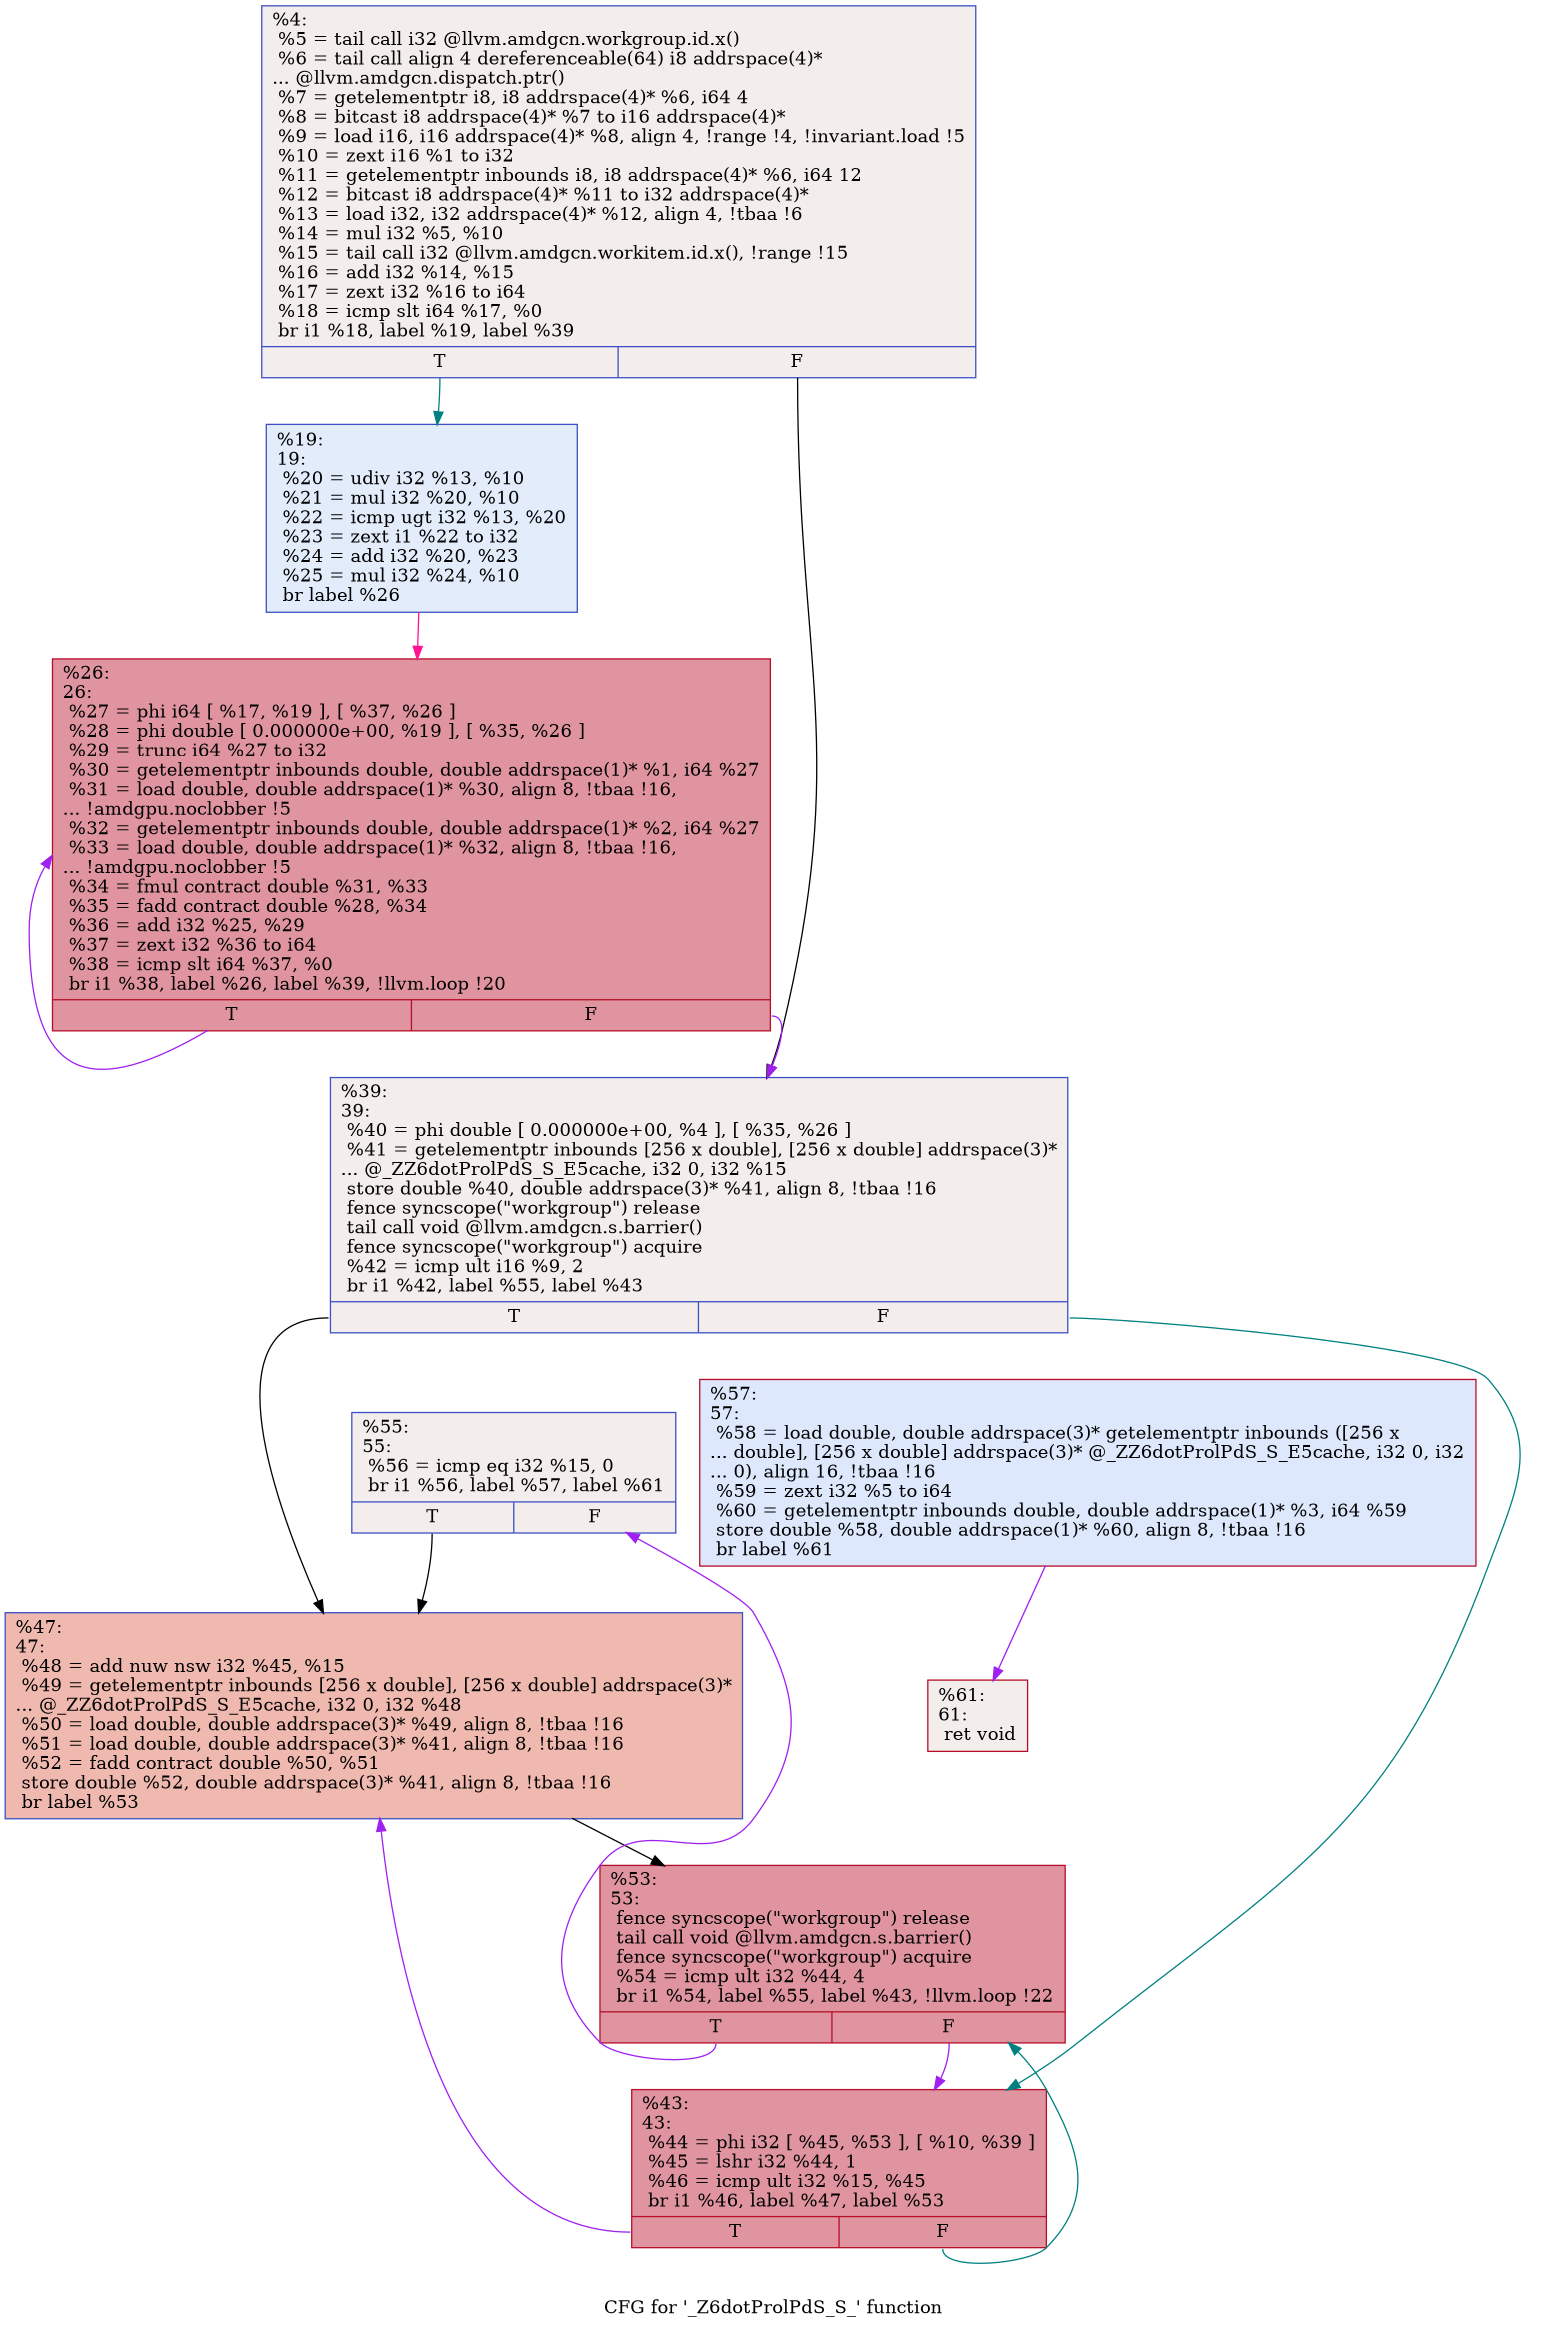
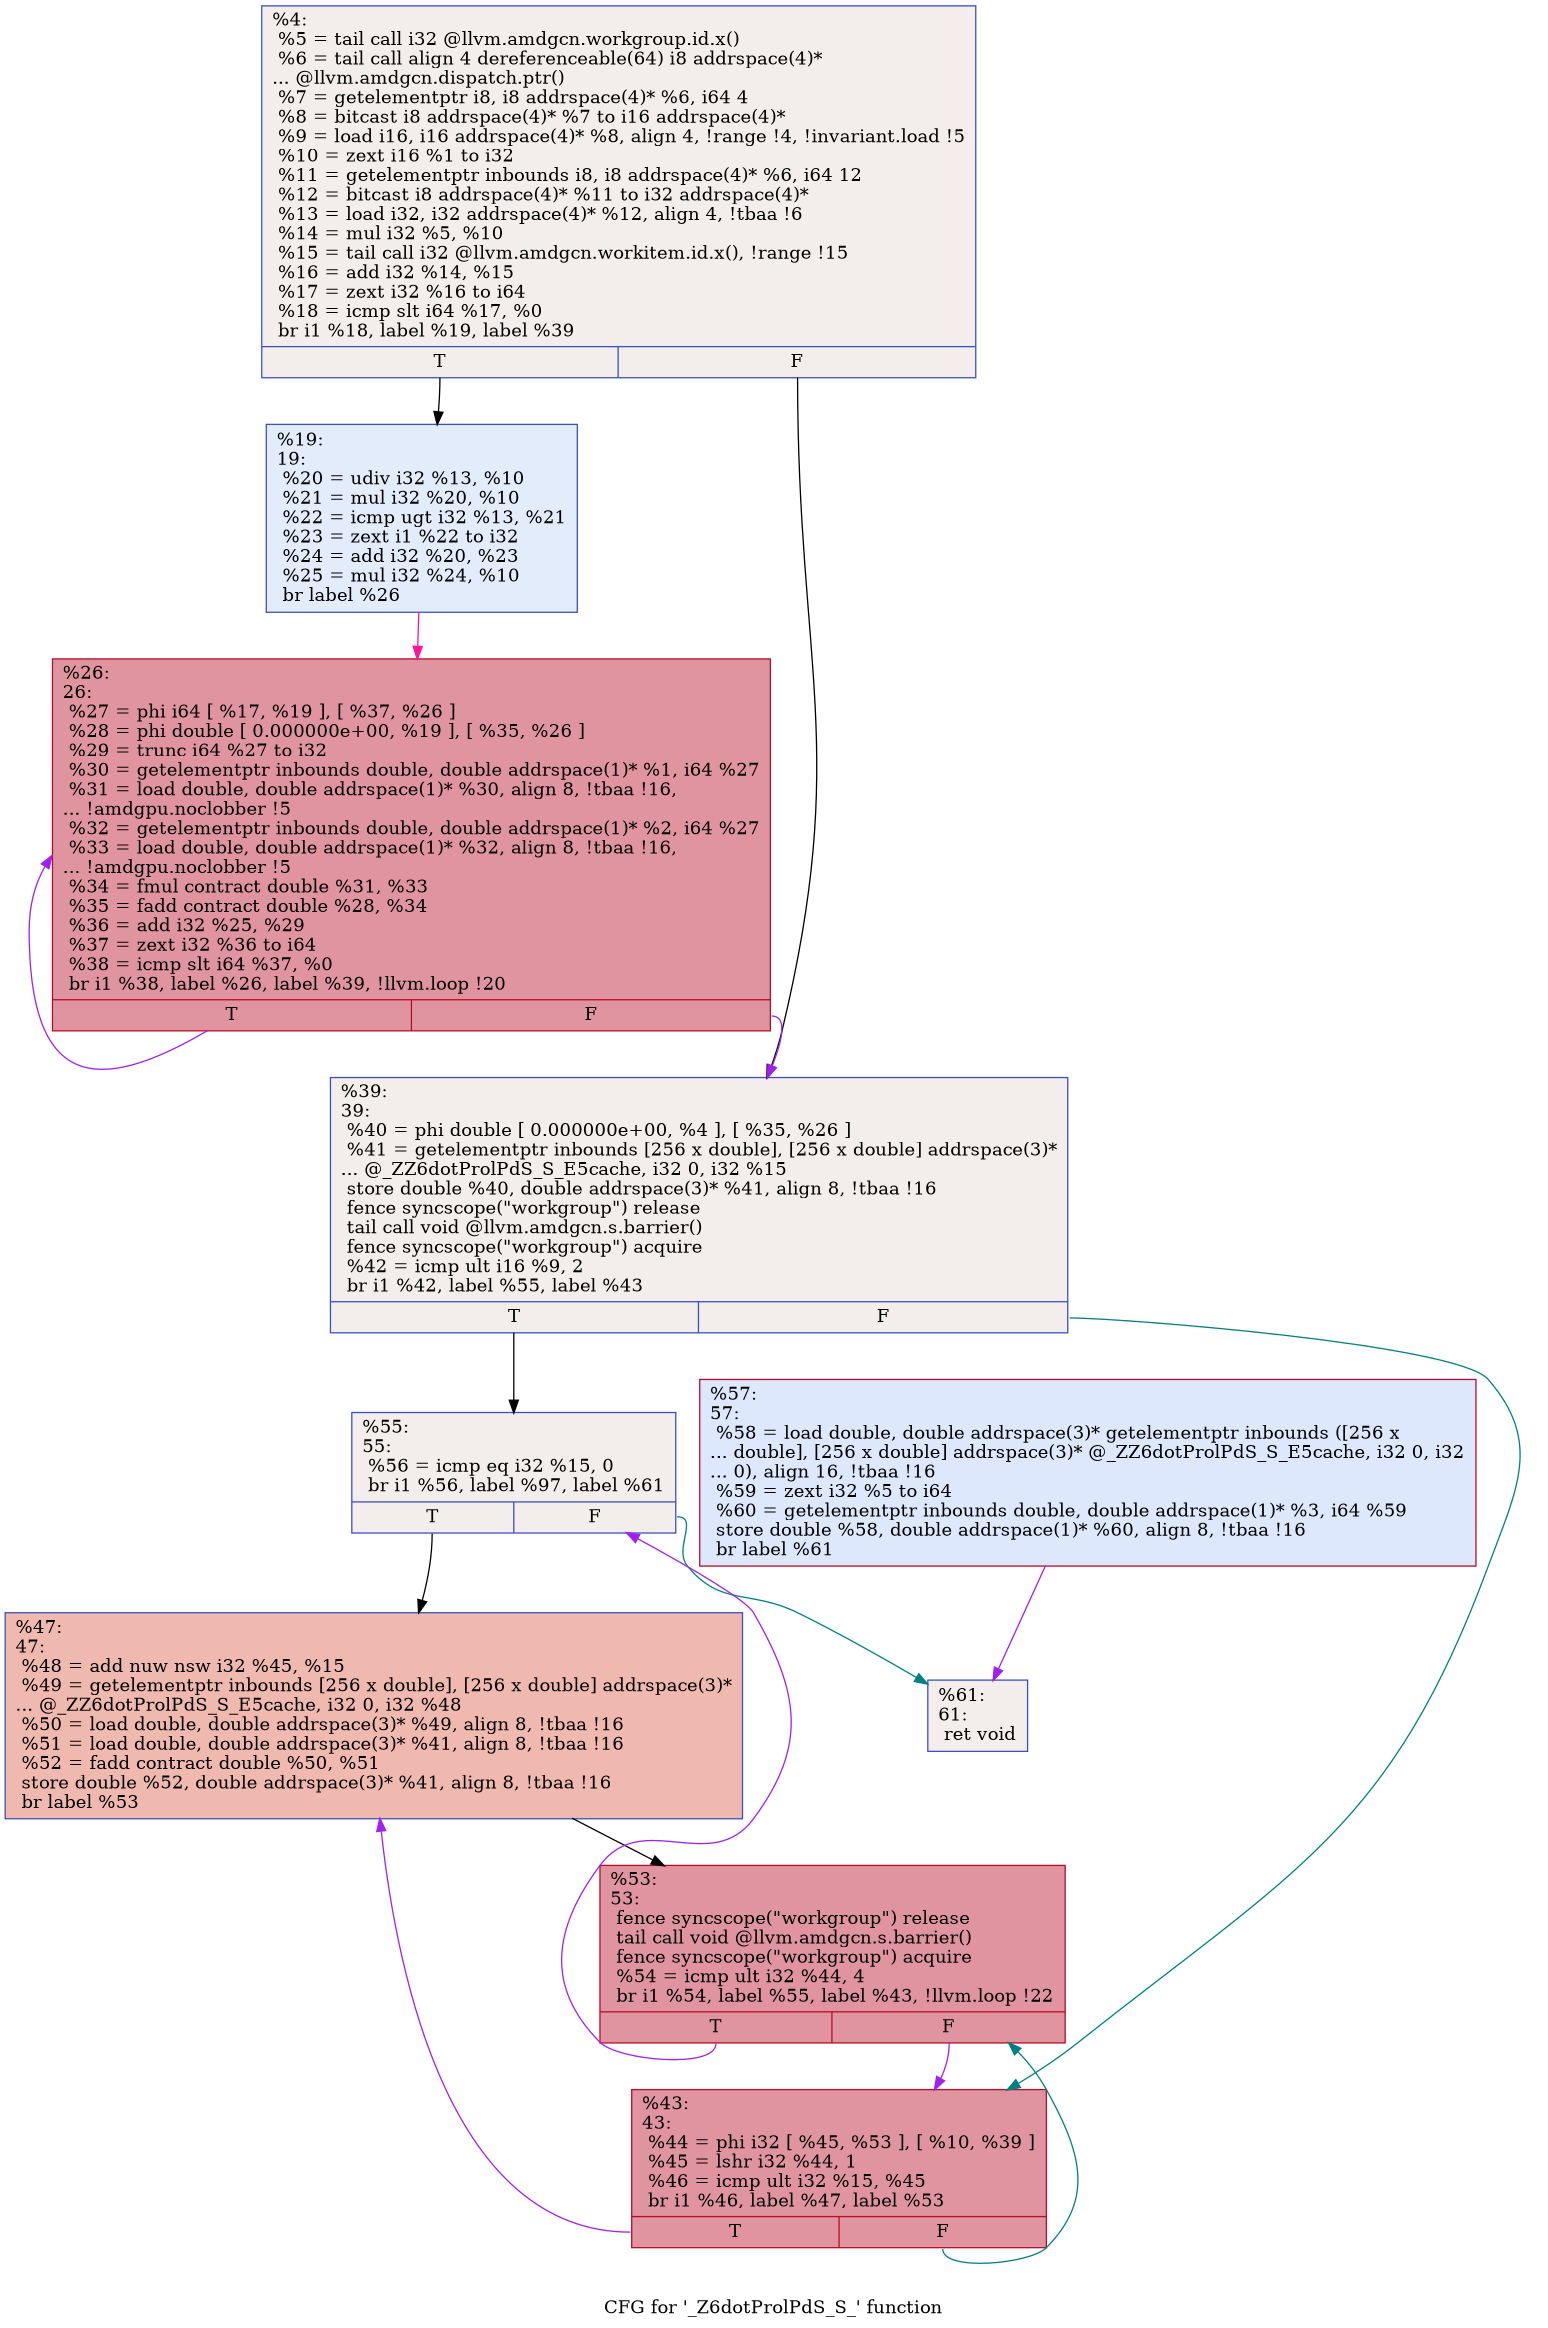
(440, 395) -> (440, 395)
(422, 518) -> (422, 518)
(266, 1444) -> (514, 1366)
(514, 1486) -> (514, 1486)
none -> (777, 1605)
(978, 1716) -> (978, 1716)
